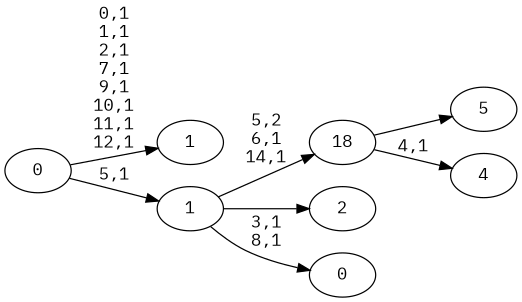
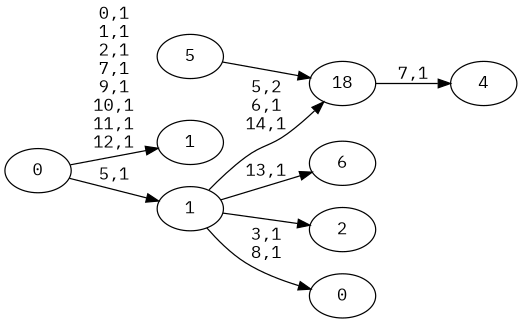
(407, 127) -> (260, 69)
(413, 147) -> (413, 74)
none -> (343, 163)
